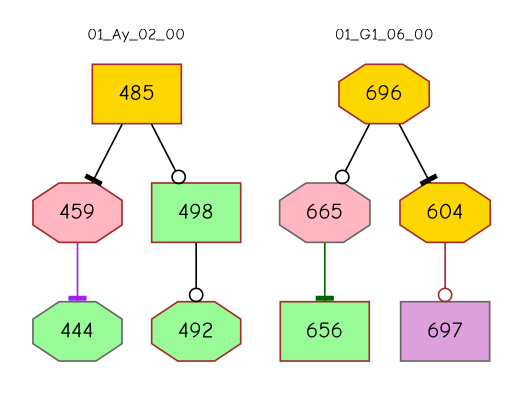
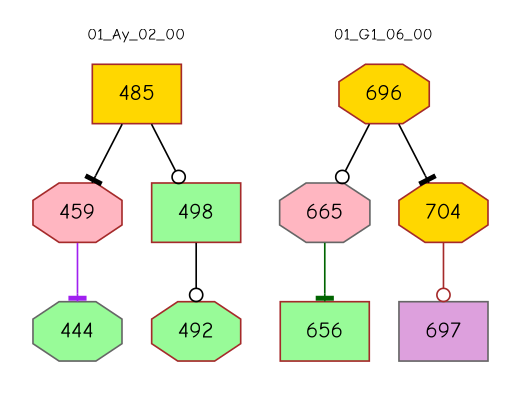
(445, 213) -> (443, 213)
